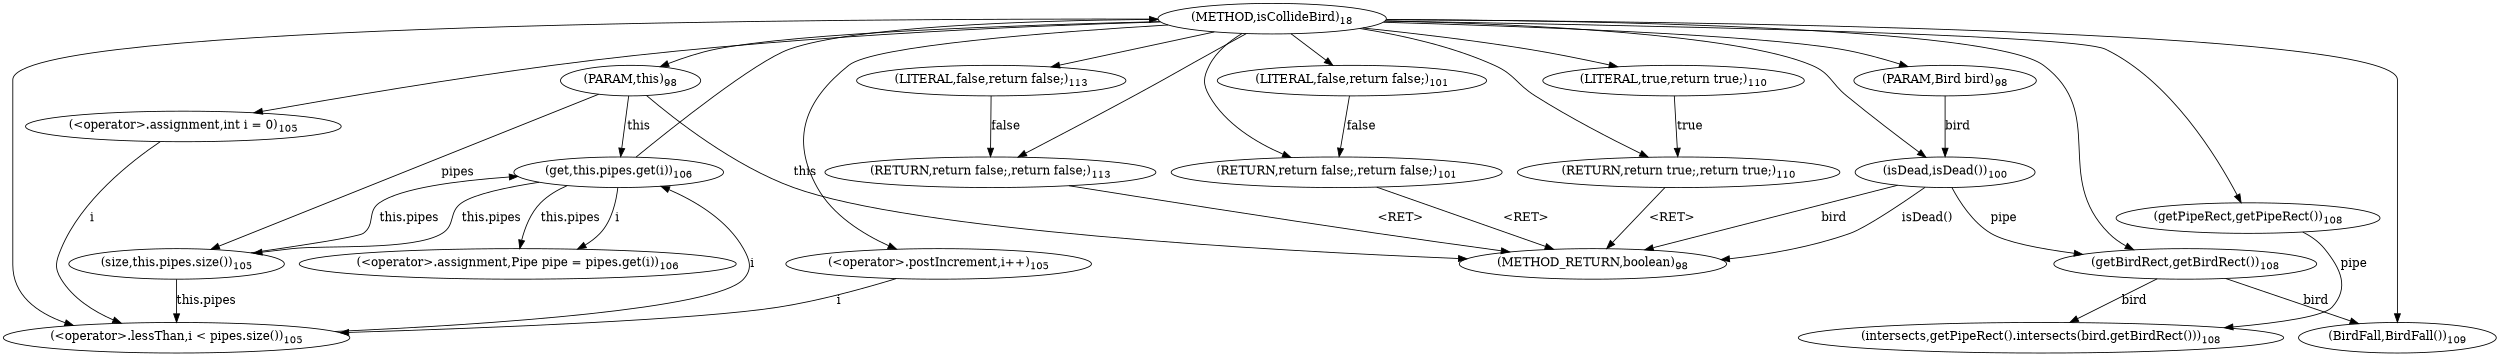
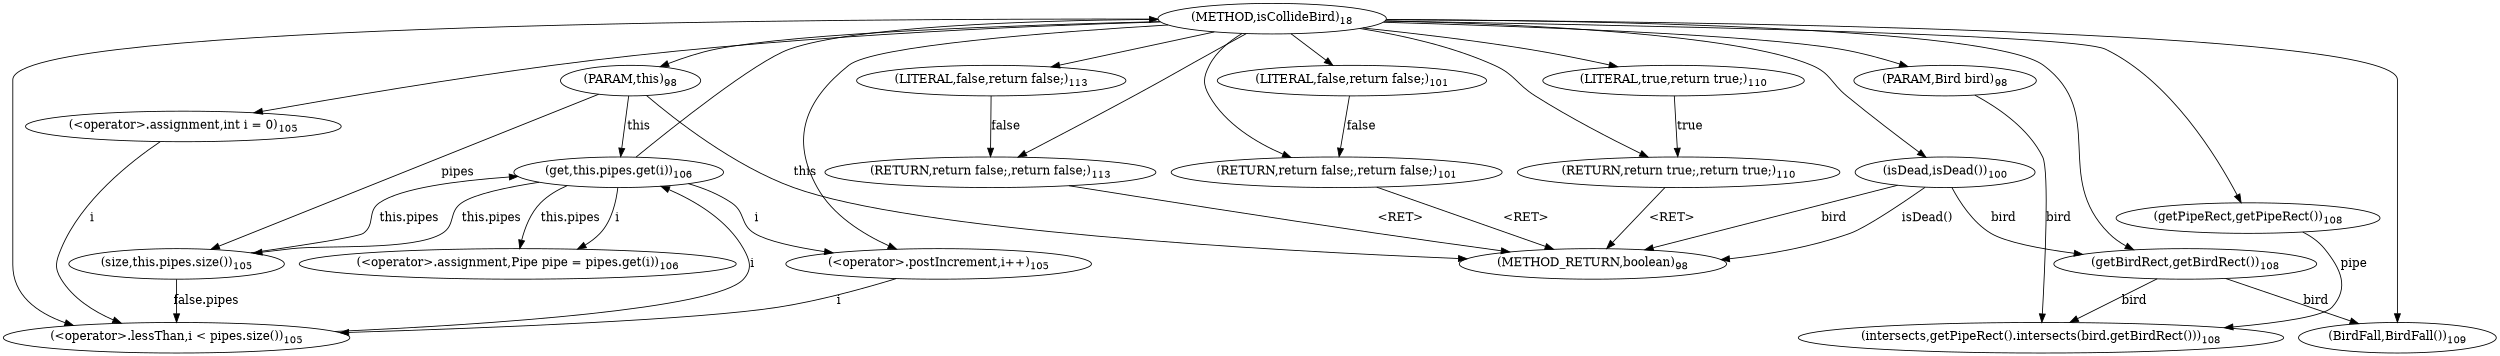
(1945, 122) -> (2046, 189)
(2004, 218) -> (2004, 218)
none -> (749, 229)
(206, 301) -> (206, 301)
